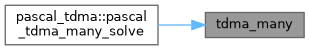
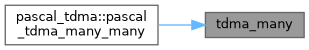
(82, 25) -> (82, 25)
